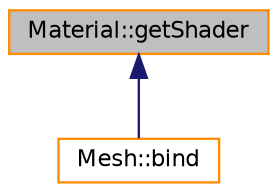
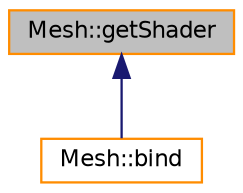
(139, 32) -> (122, 32)
